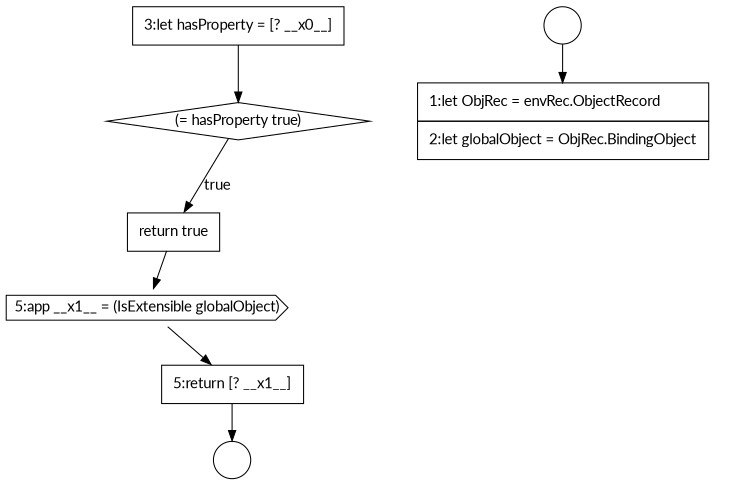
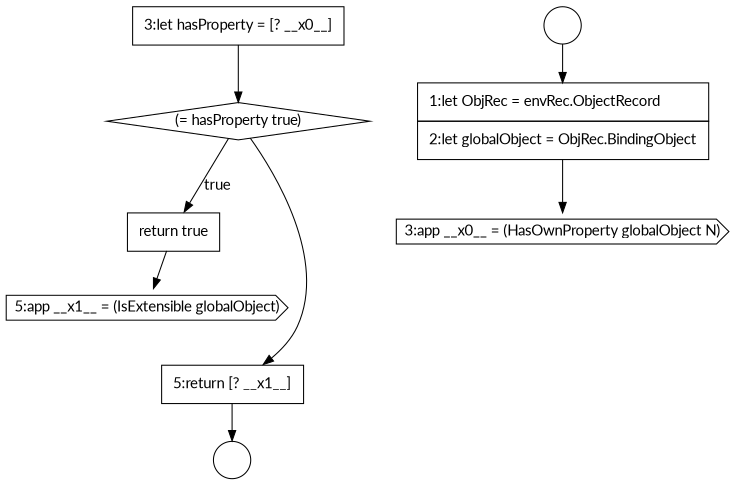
none -> (563, 232)
(185, 342) -> (303, 247)
